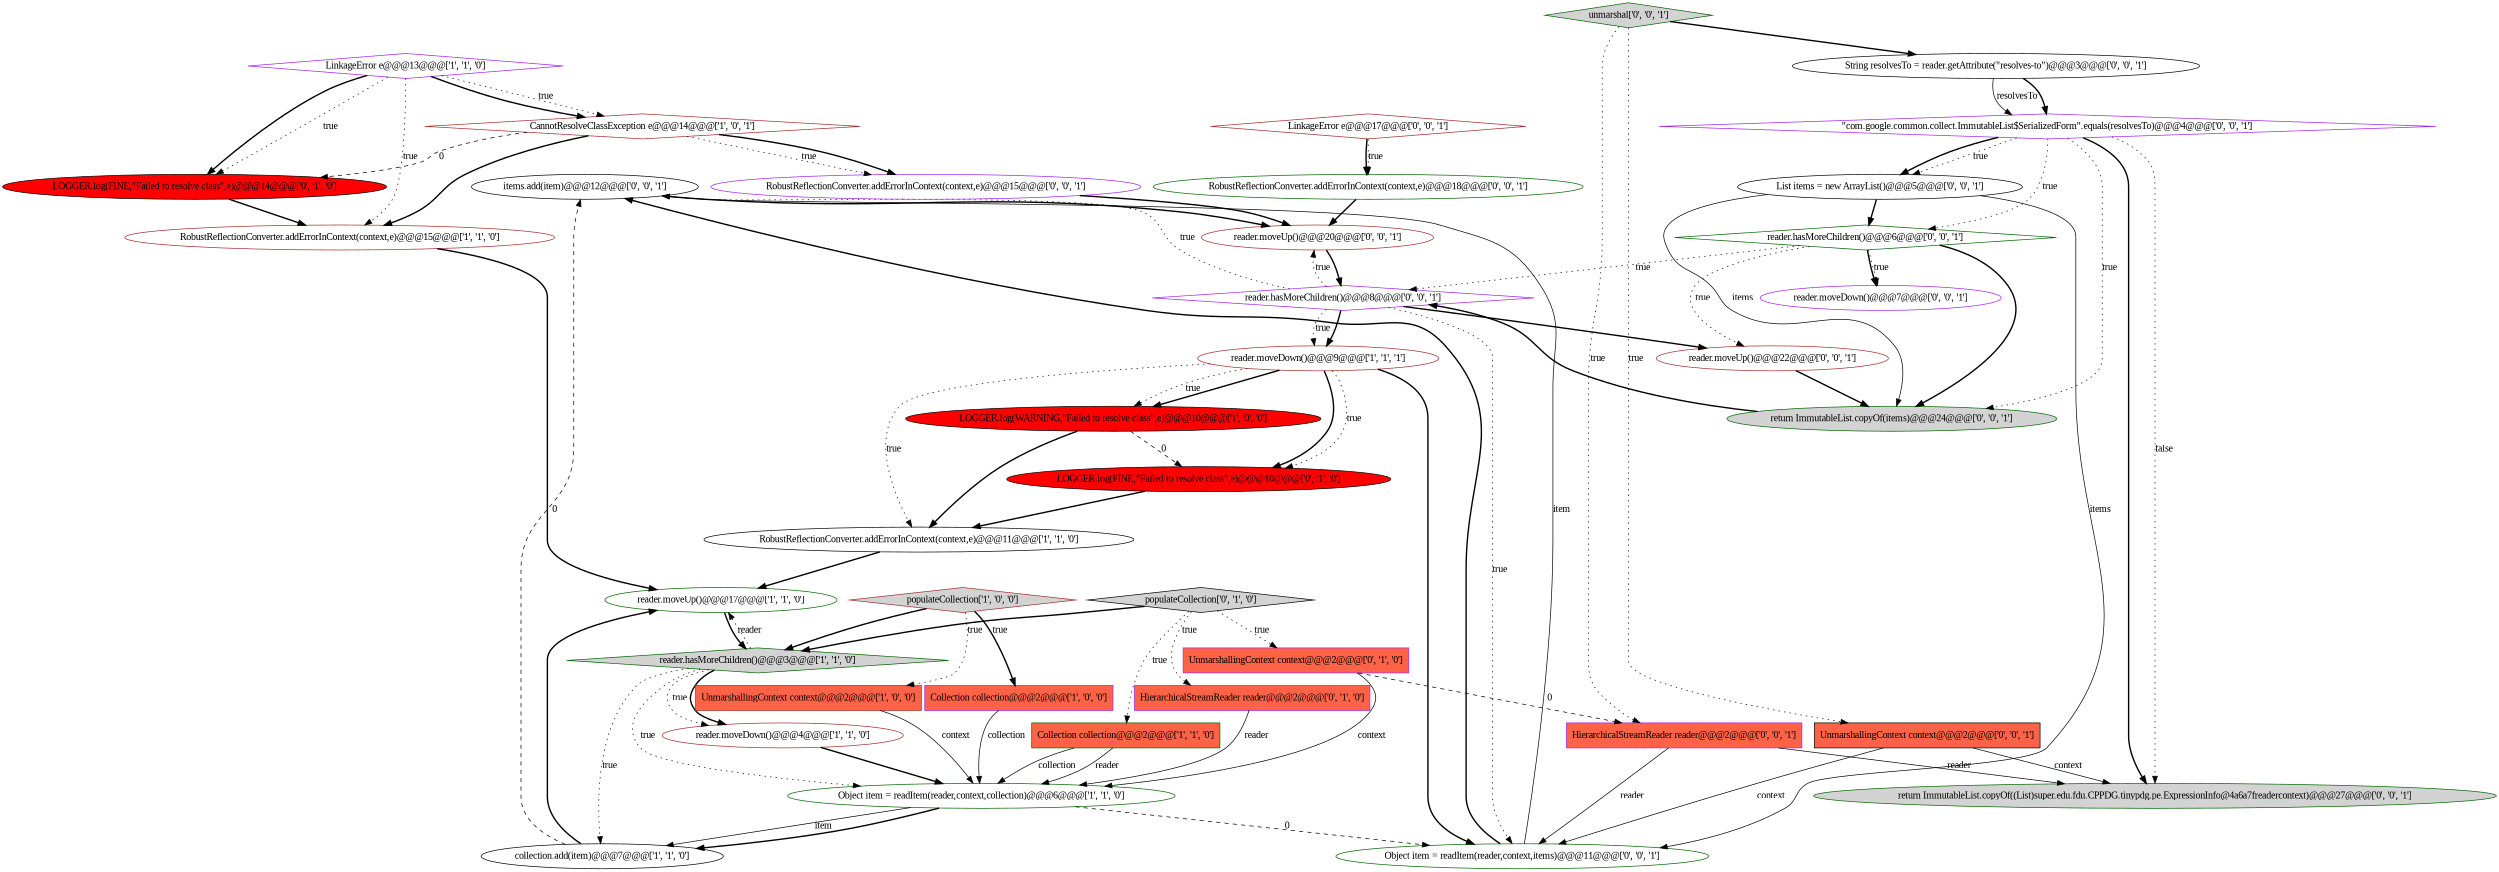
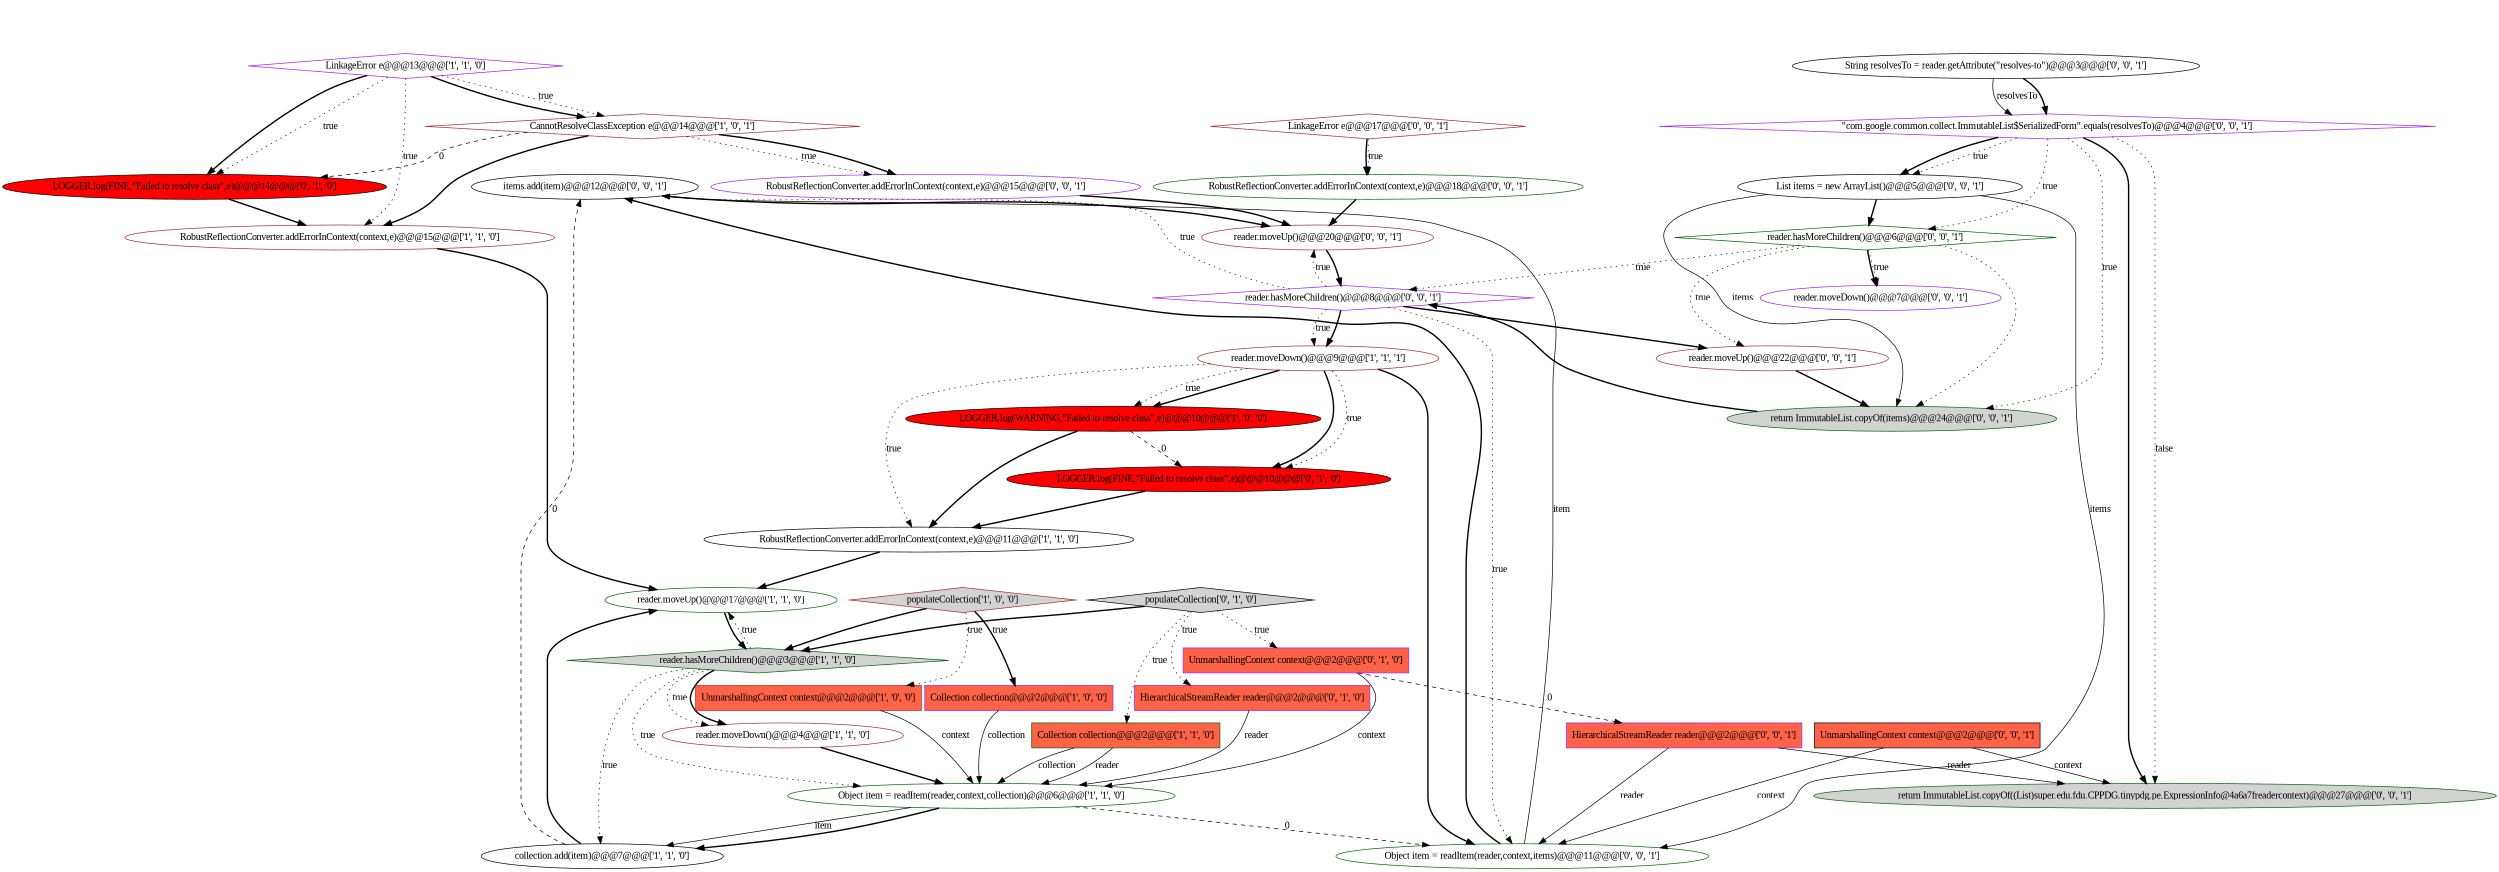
(1629, 15) -> none
(2012, 324) -> (2012, 324)
(749, 630) -> (749, 630)
